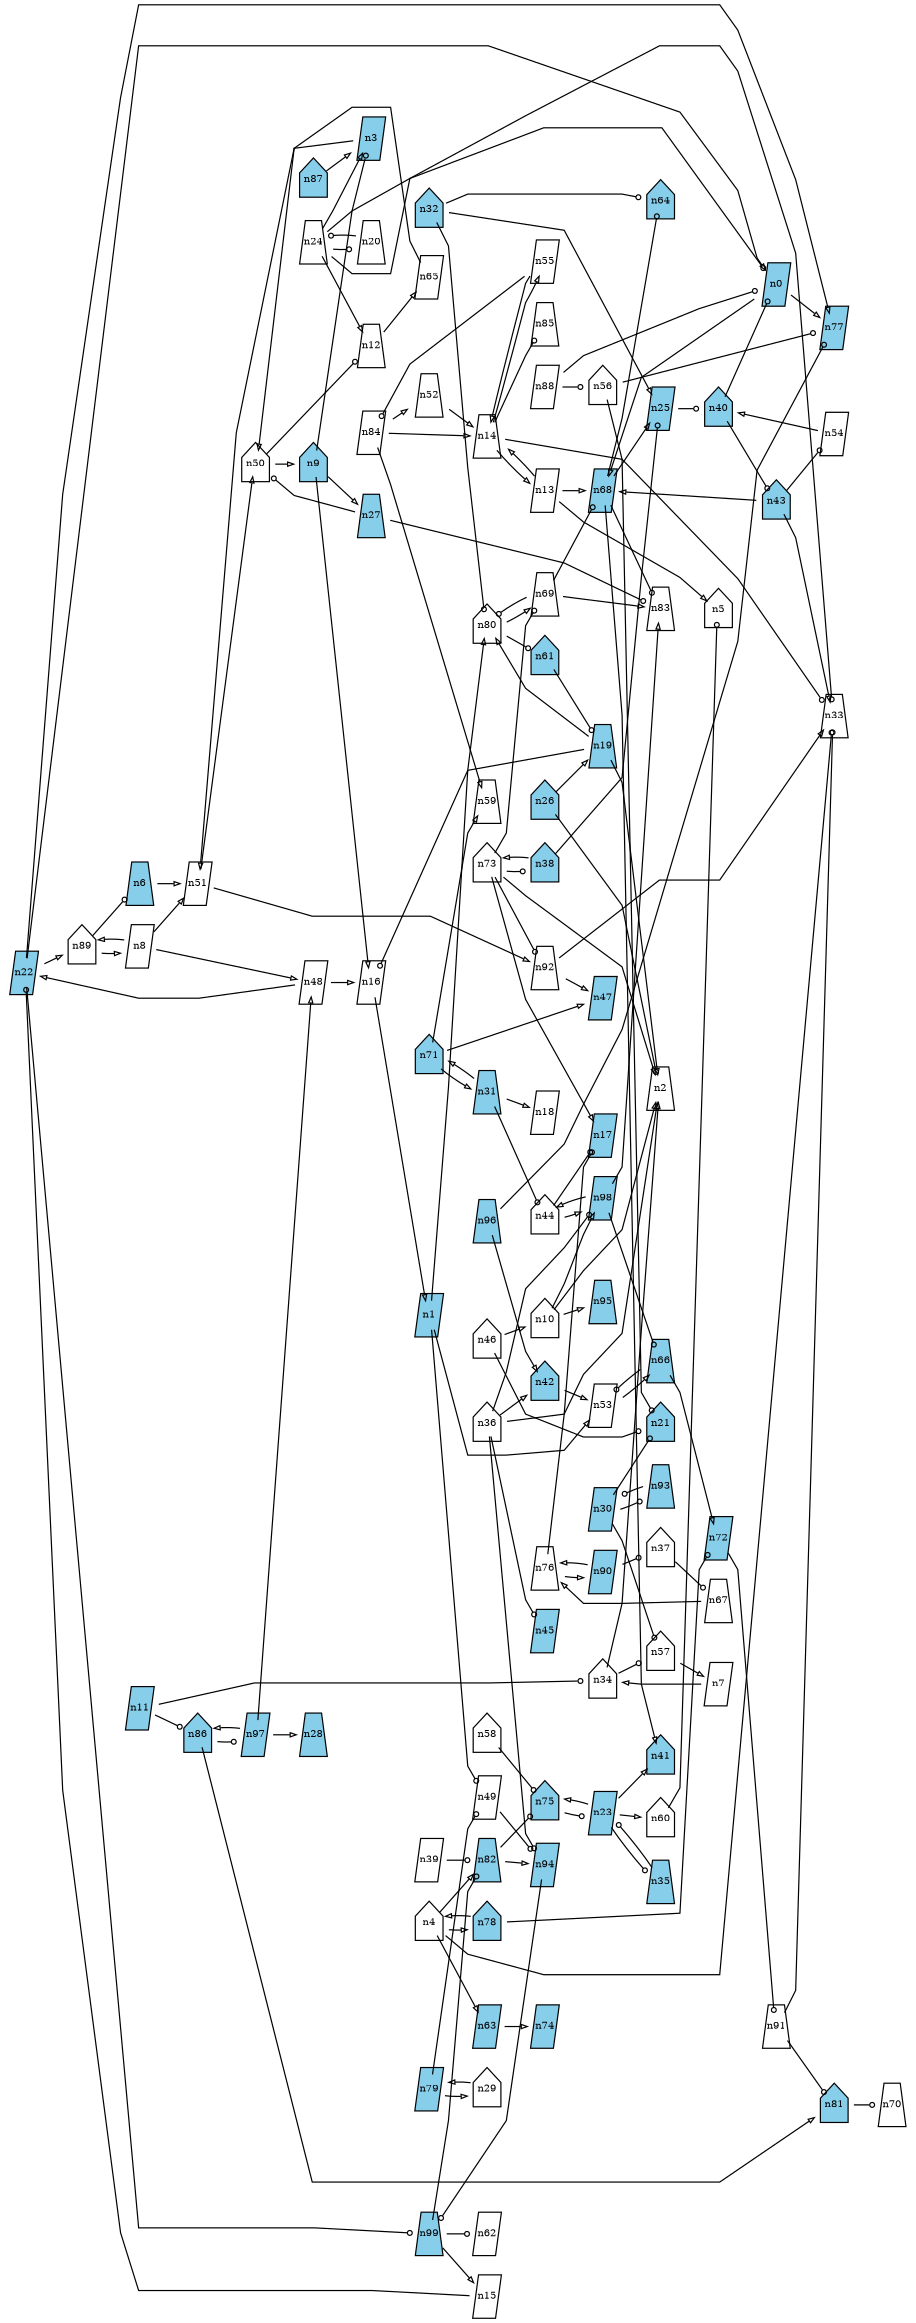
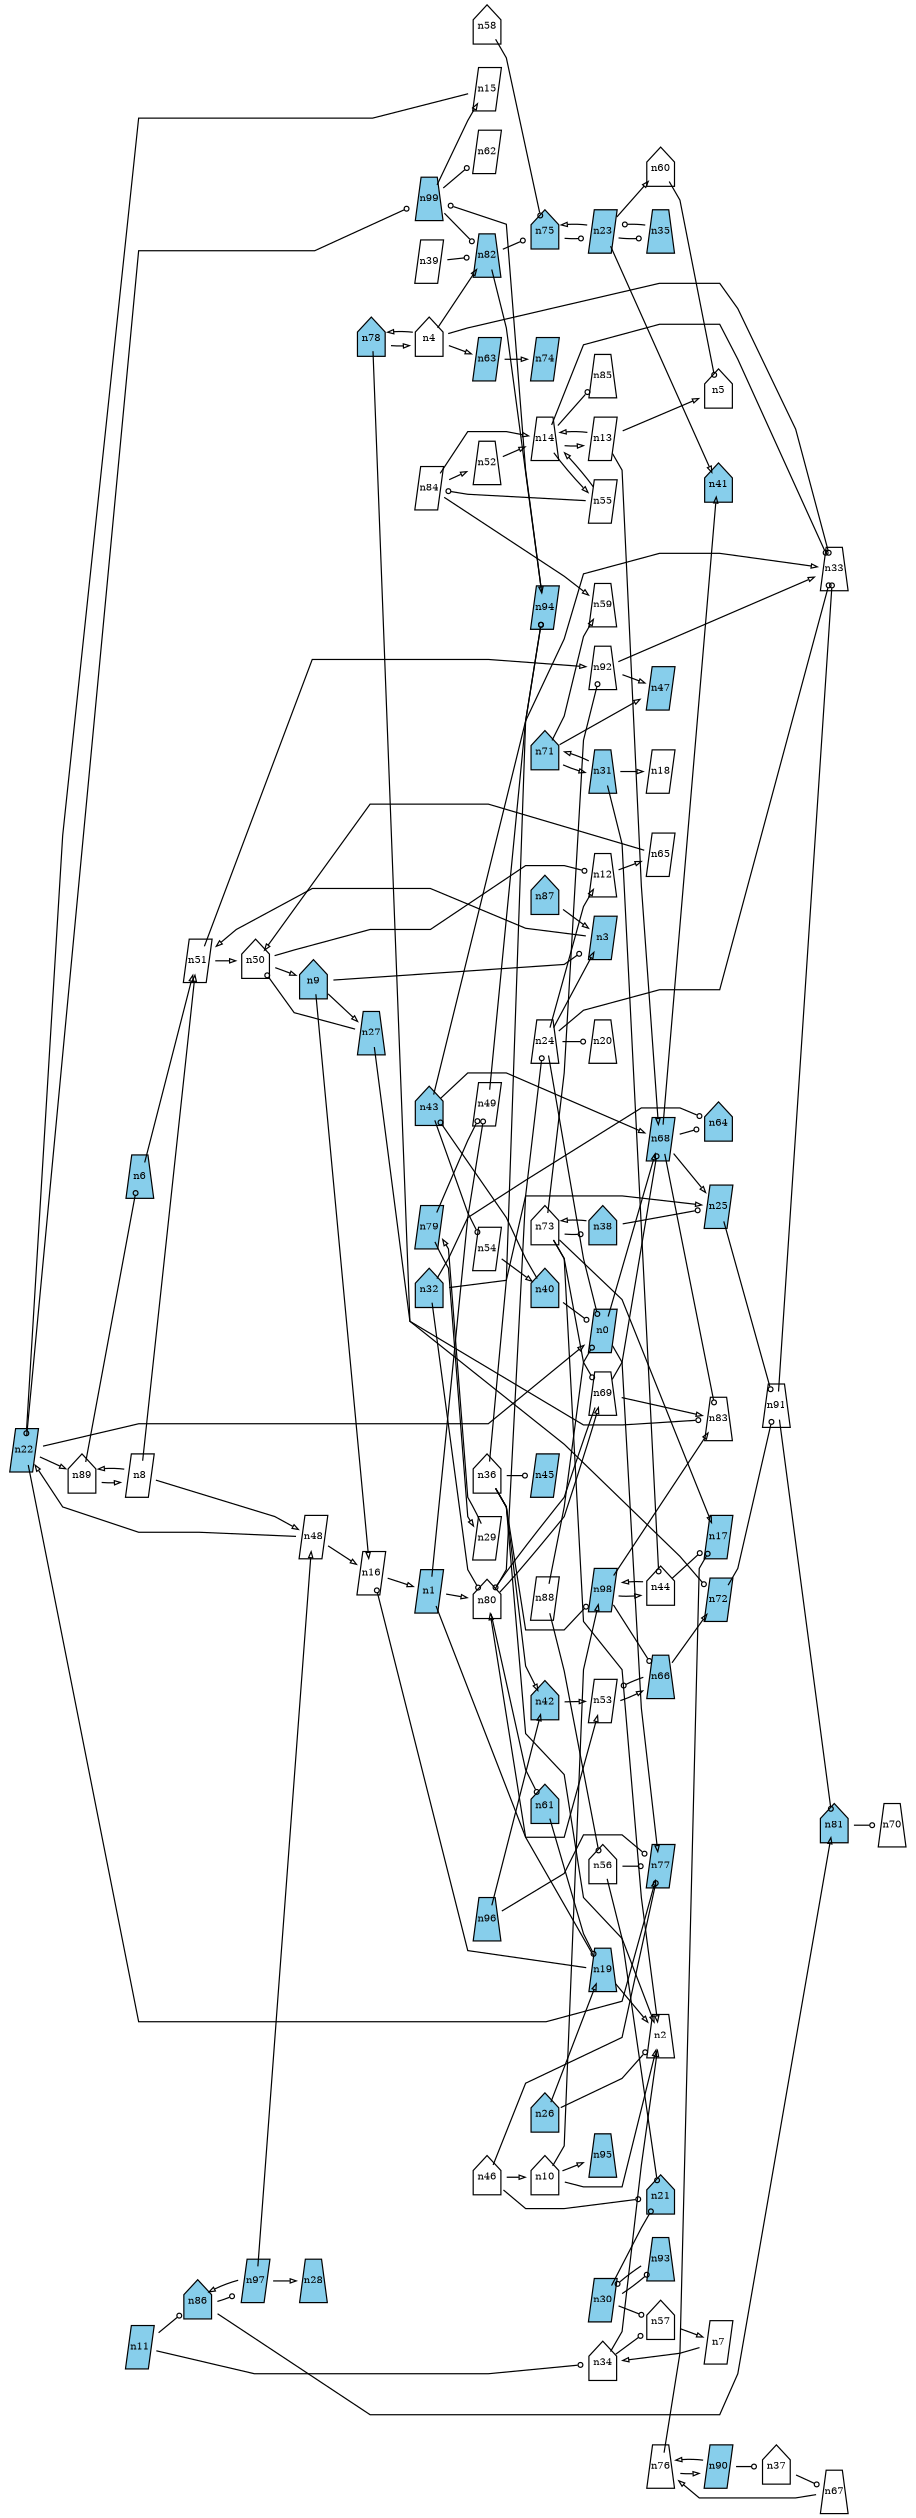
(341, 235) -> (519, 1327)
(686, 409) -> (747, 1304)
none -> (604, 2046)
(487, 2089) -> (487, 1538)
